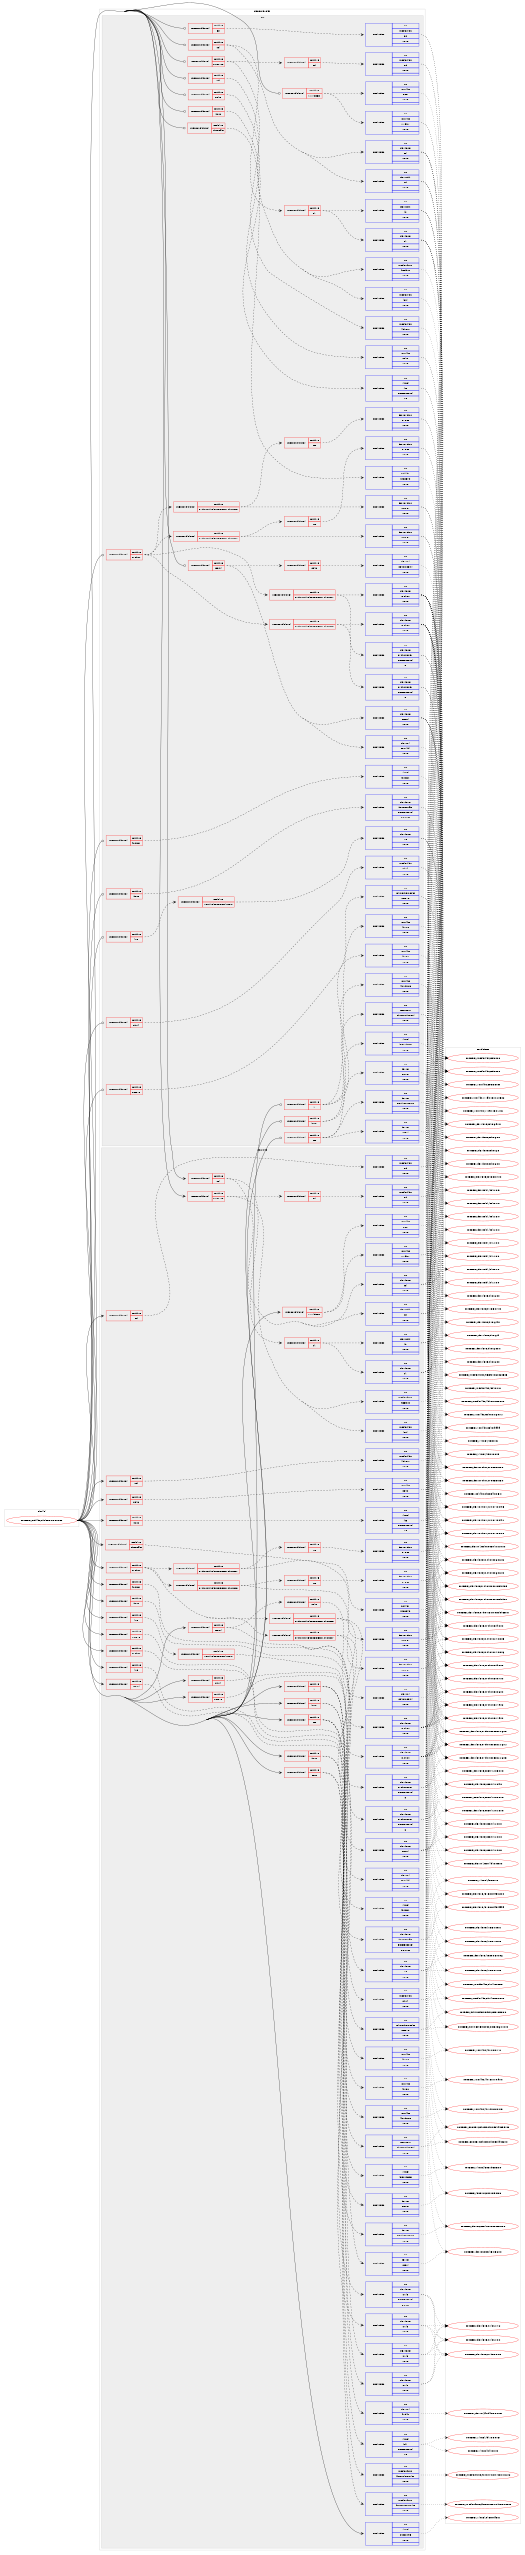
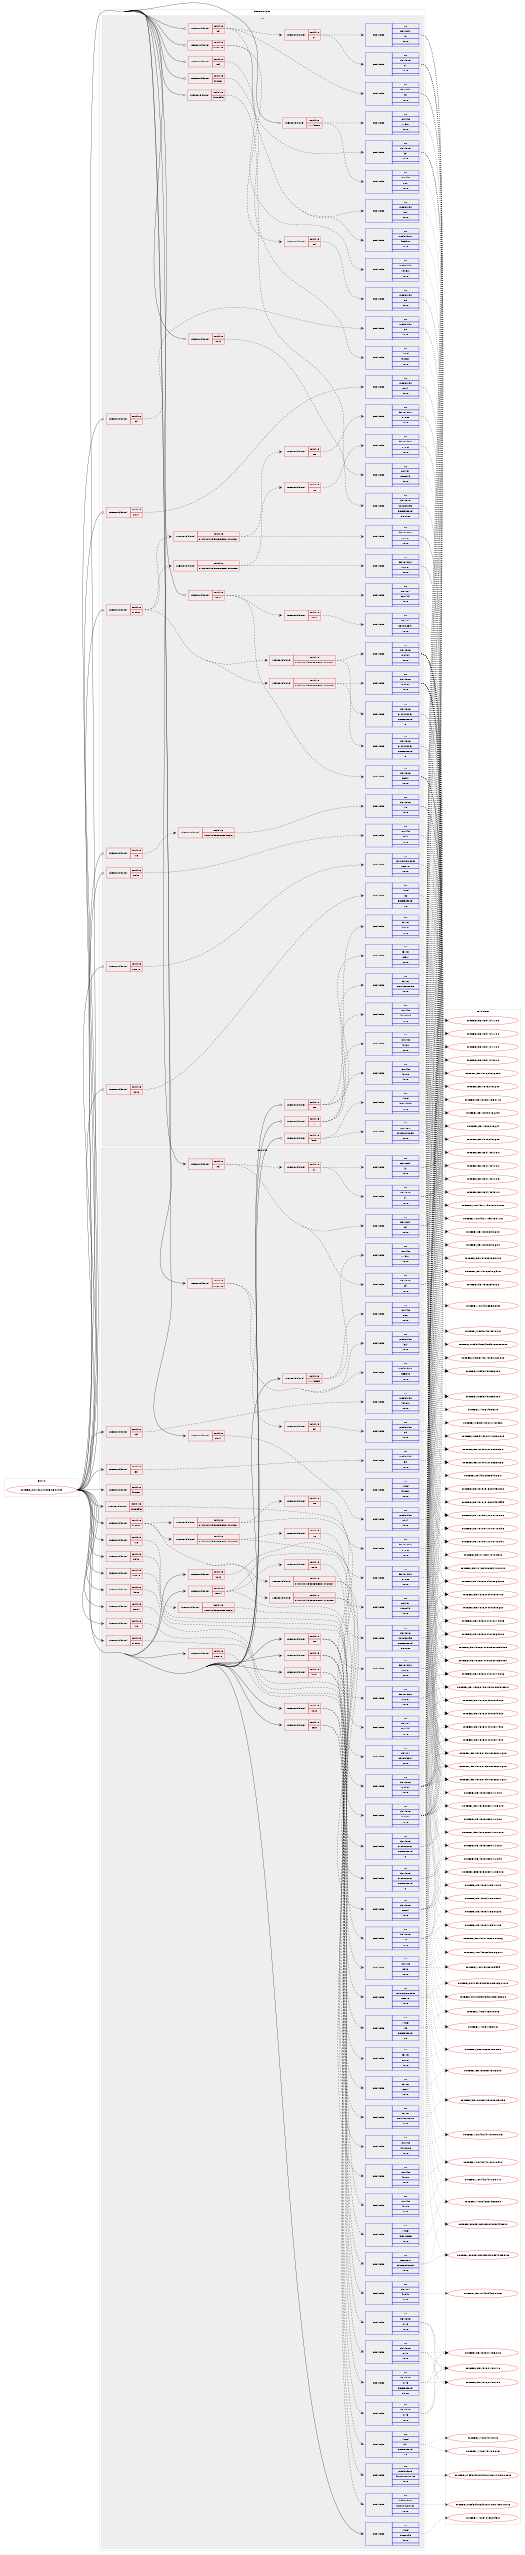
none -> (483, 1912)
